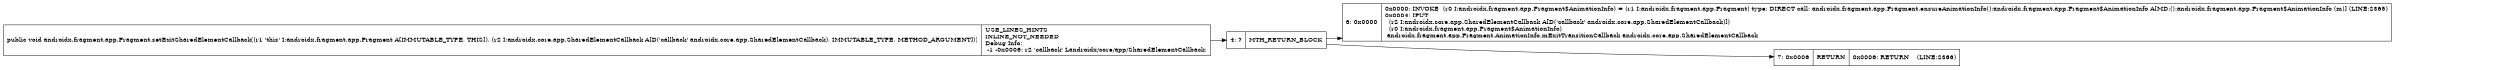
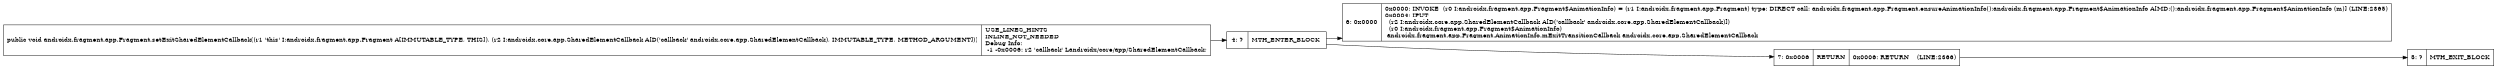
(1286, 40) -> (1286, 40)
none -> (2451, 58)
